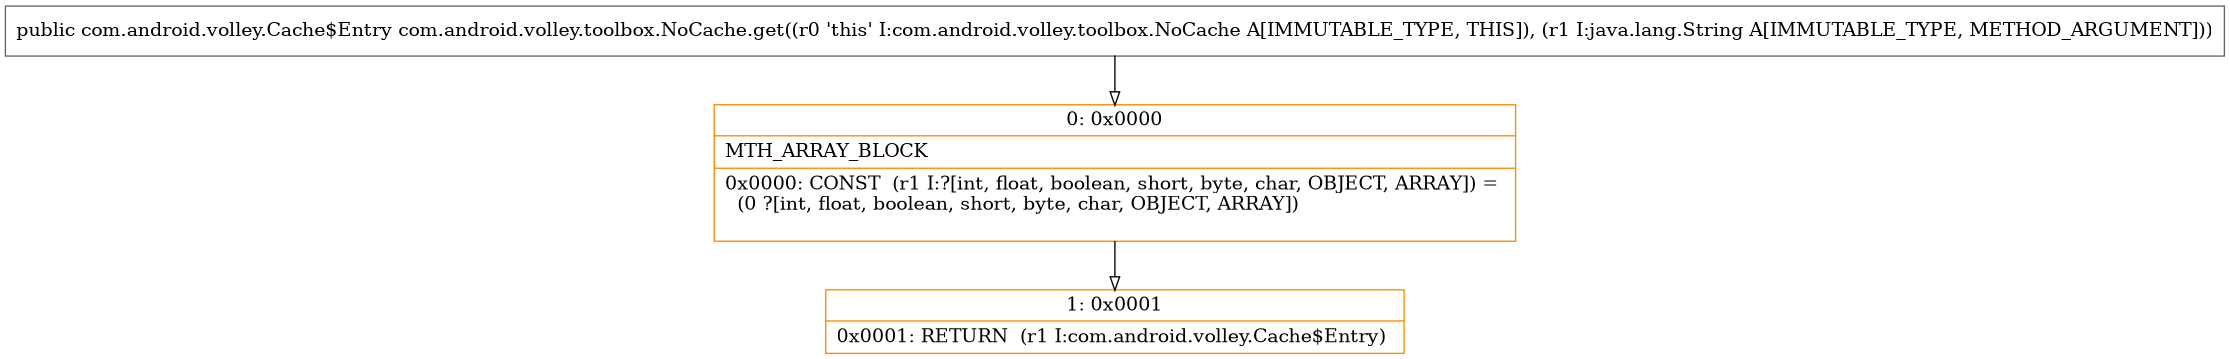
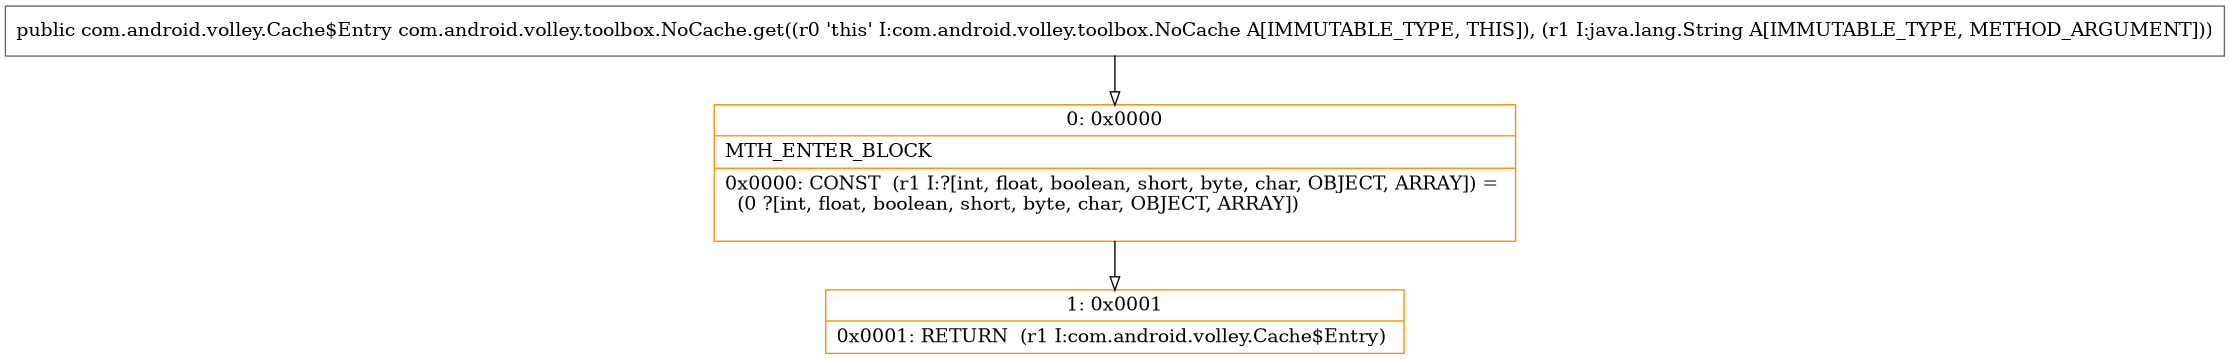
(827, 151) -> (829, 151)
